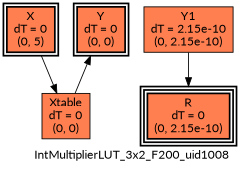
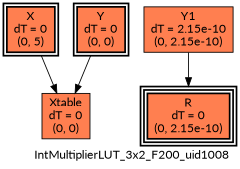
(81, 79) -> (85, 71)
